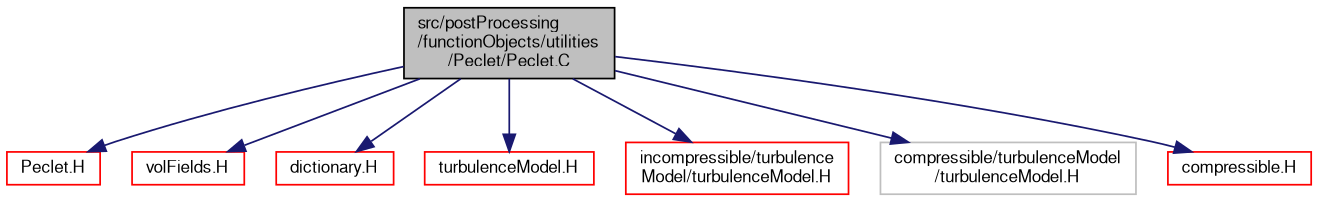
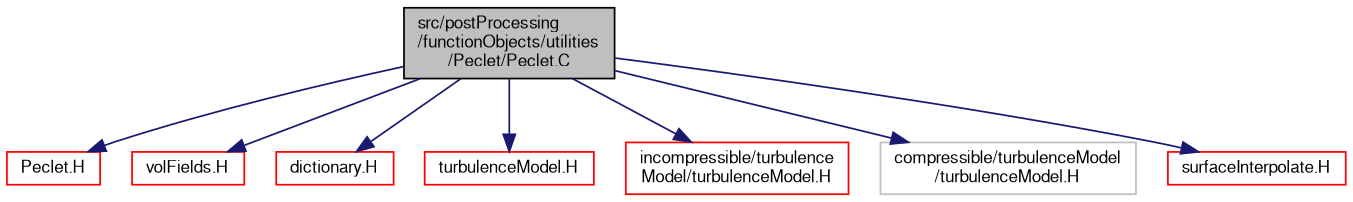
(1240, 168) -> (1257, 168)
